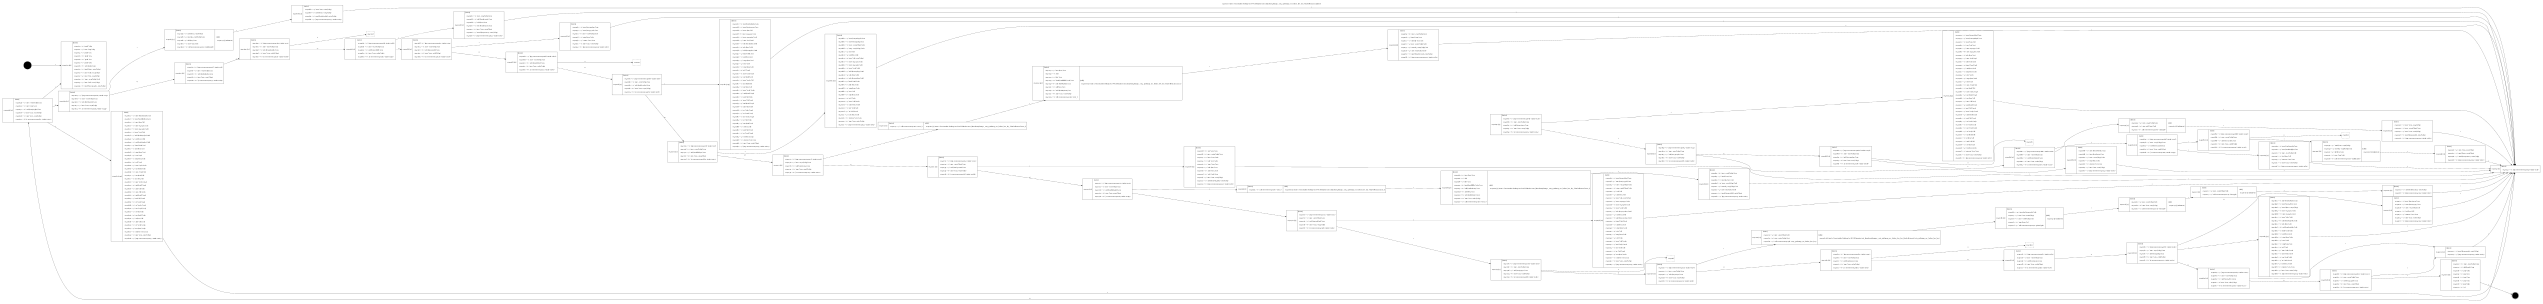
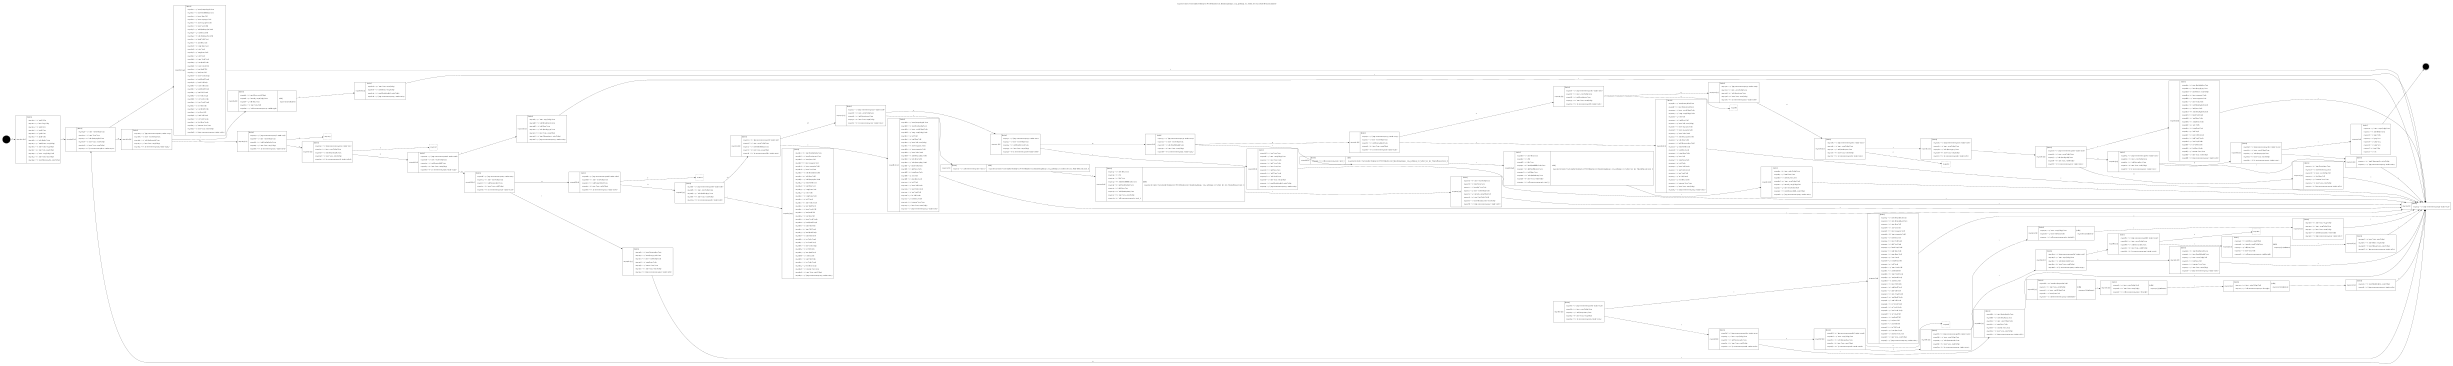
(51, 91) -> (62, 139)
none -> (327, 137)
(1846, 238) -> none
